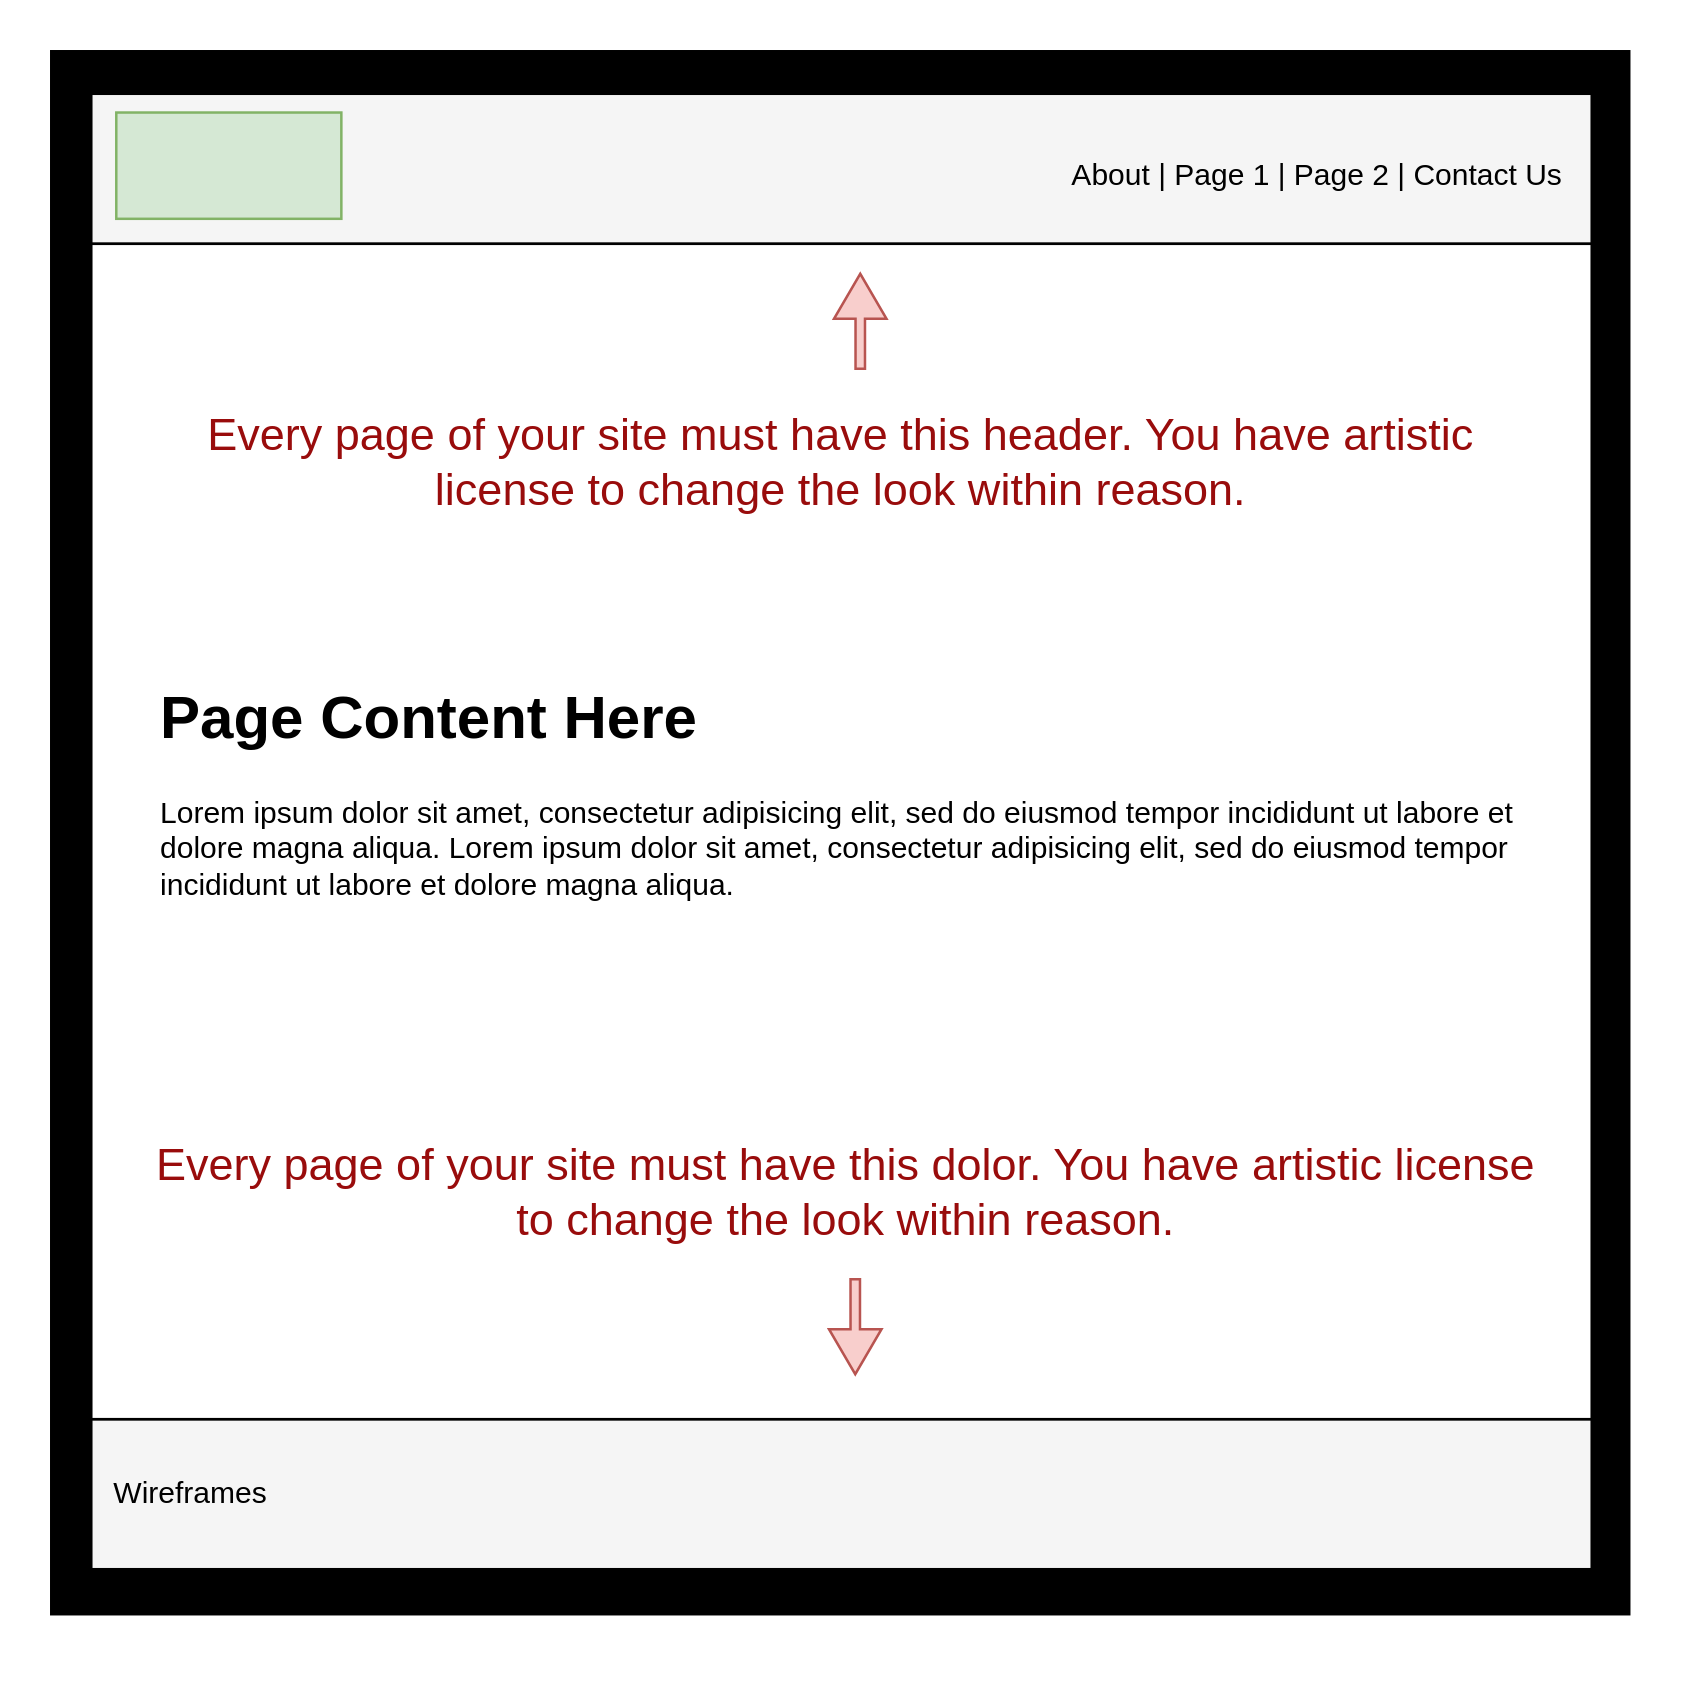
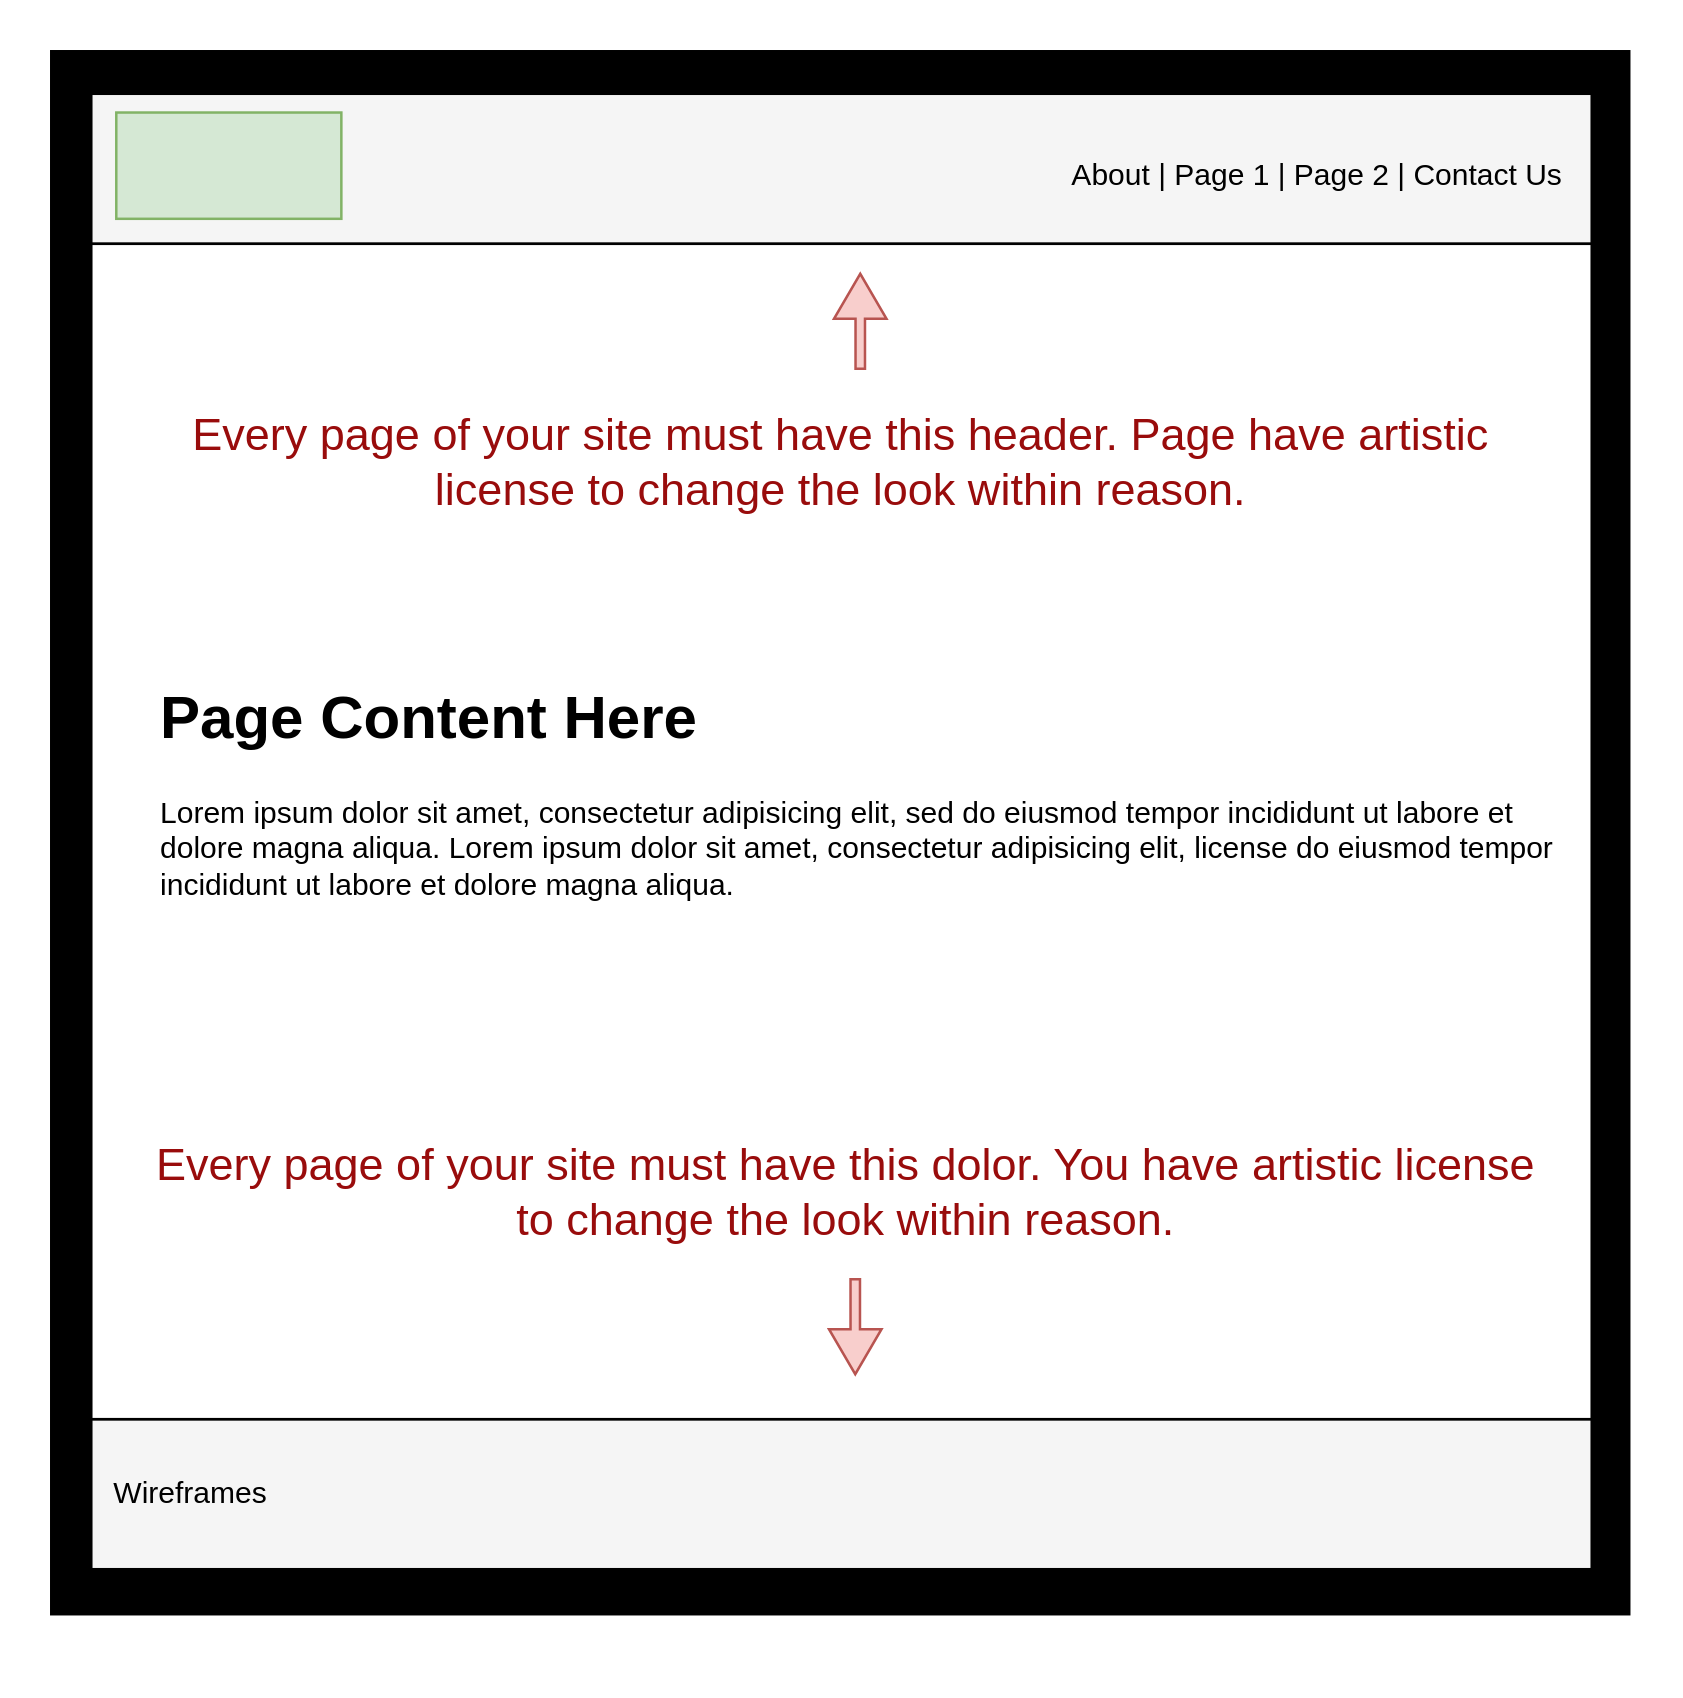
(841, 464) -> (841, 464)
(863, 716) -> (863, 716)
